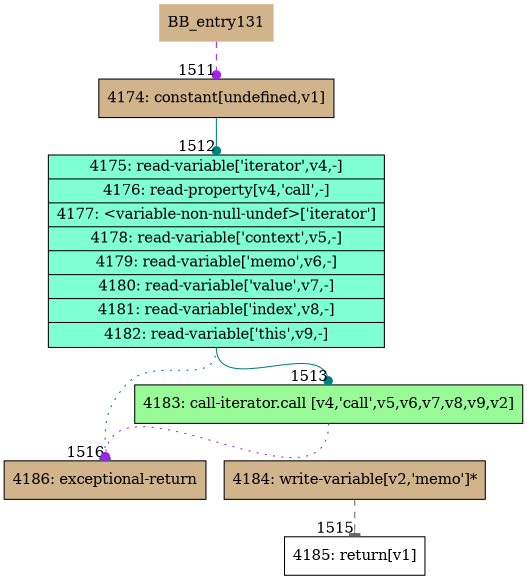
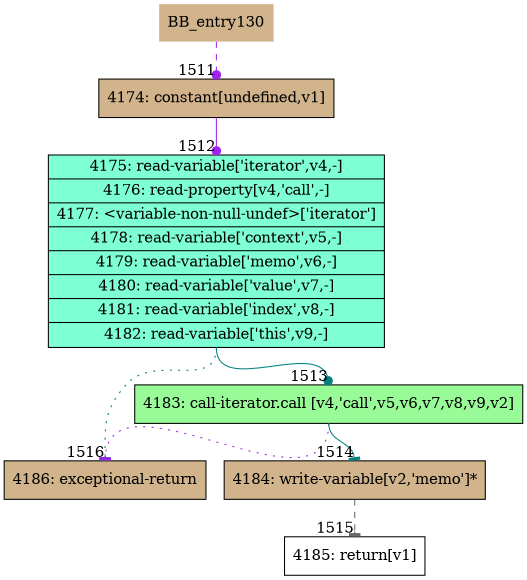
(216, 23) -> (216, 23)
(216, 132) -> (216, 132)
none -> (339, 441)
(221, 443) -> (221, 443)
